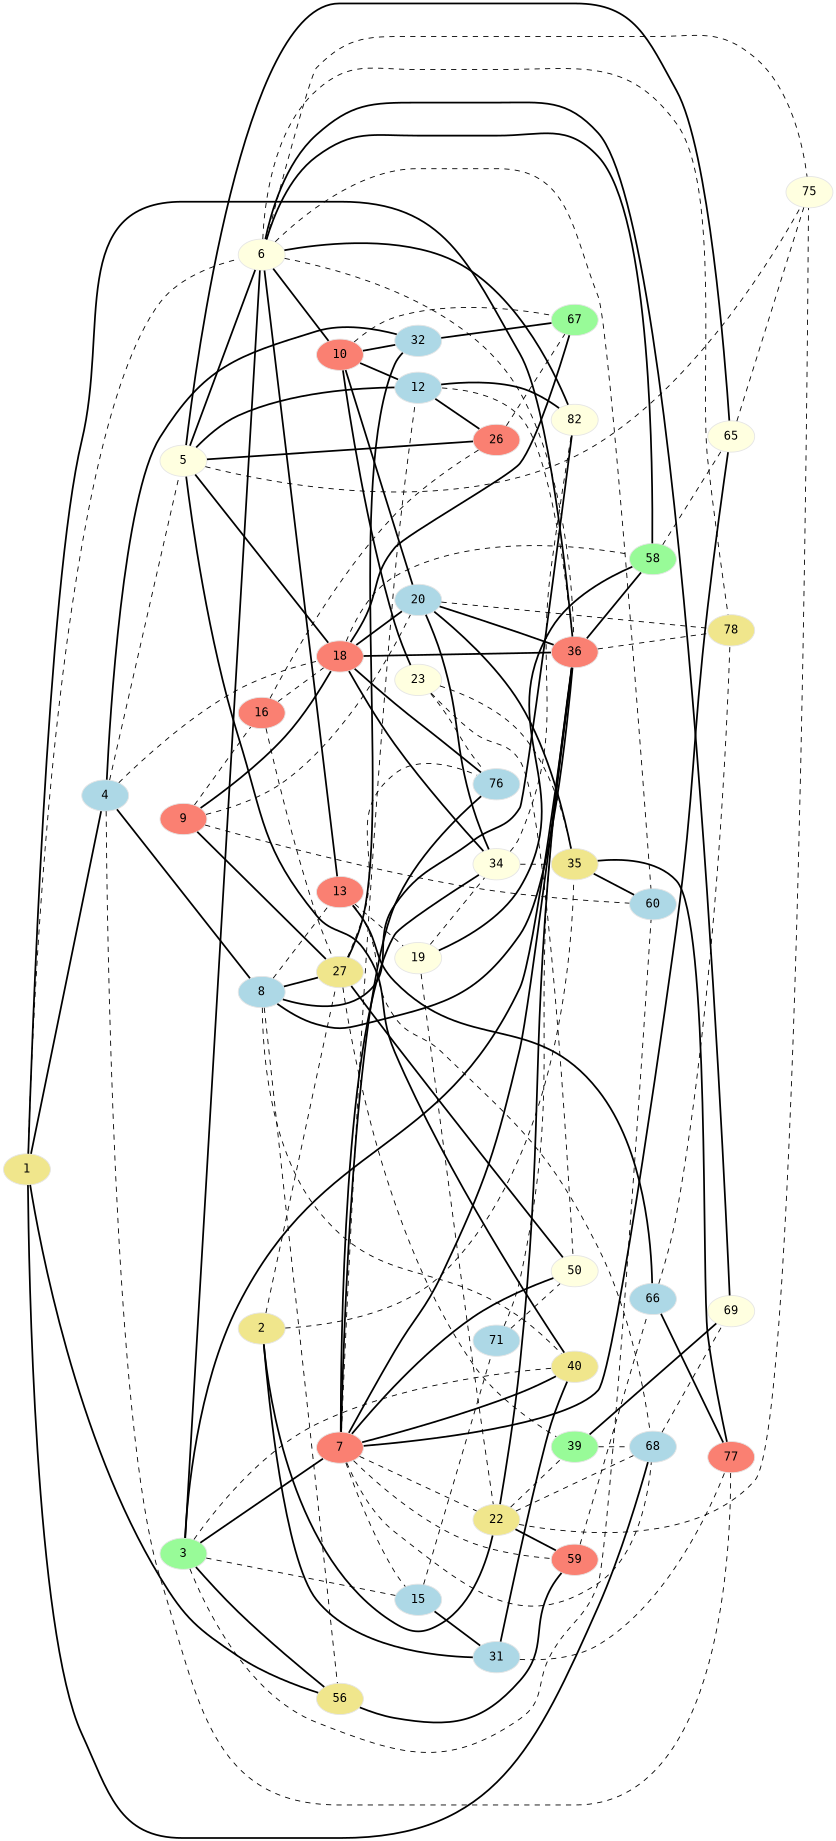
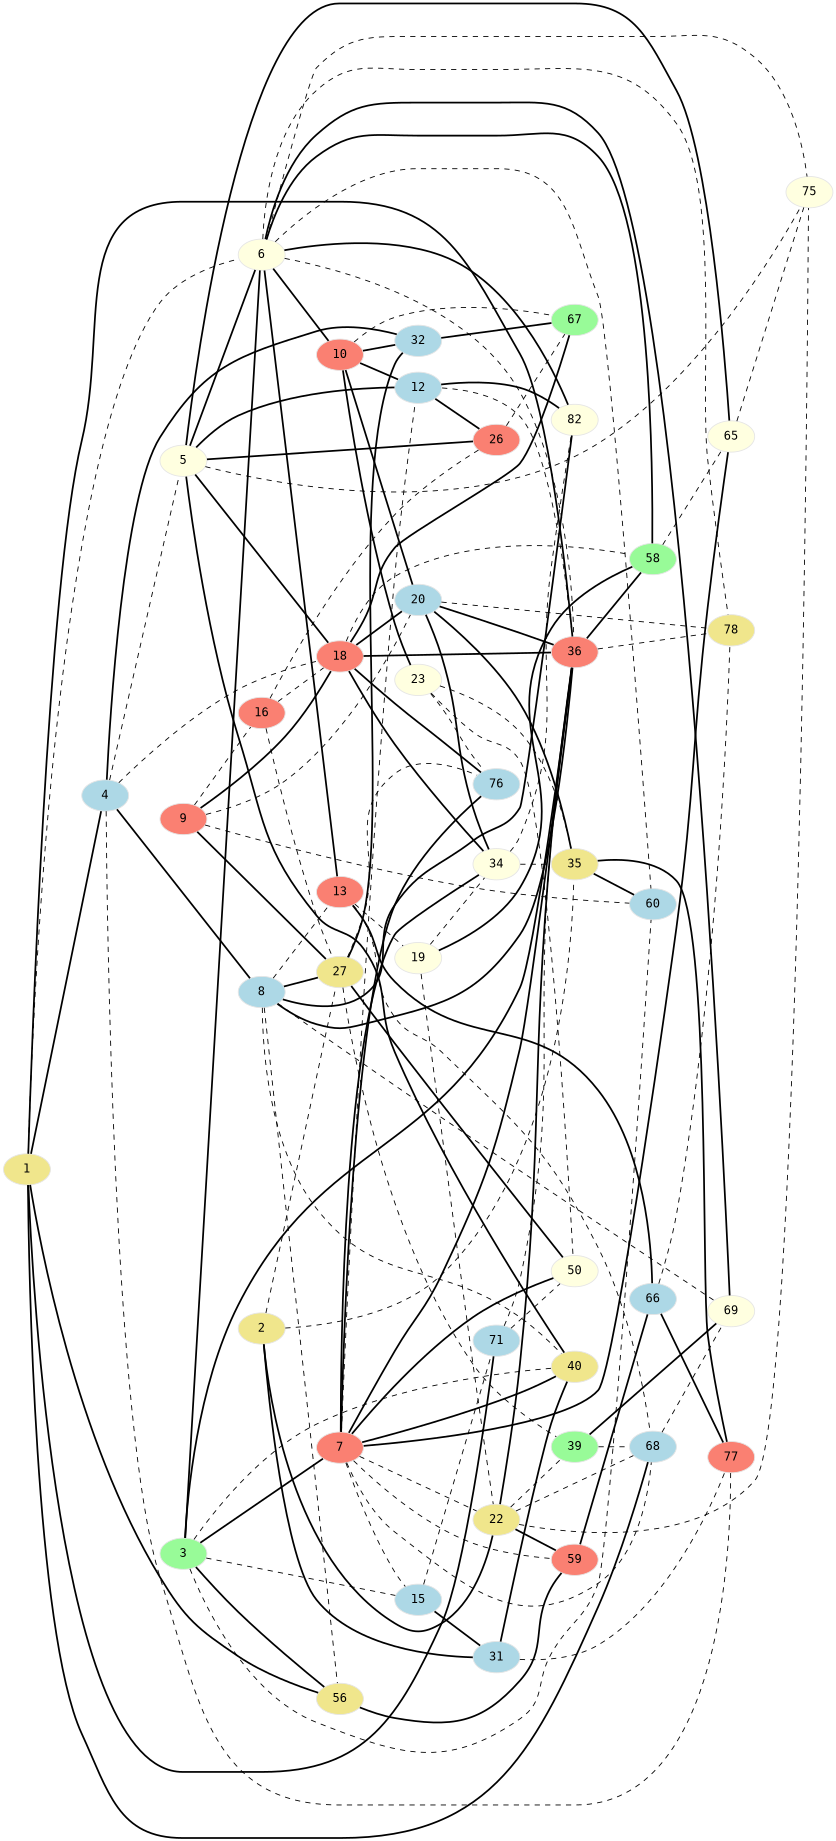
none -> (484, 1146)
(607, 1452) -> (607, 1452)
none -> (171, 1766)
